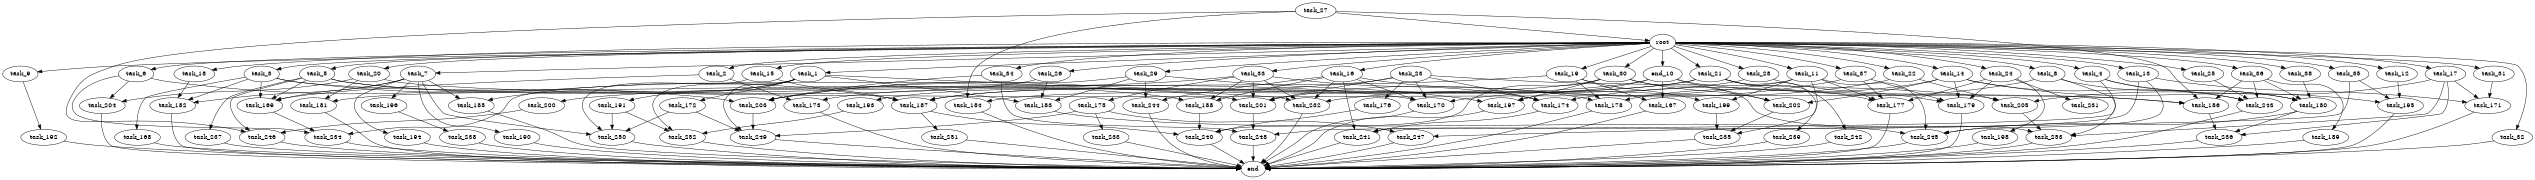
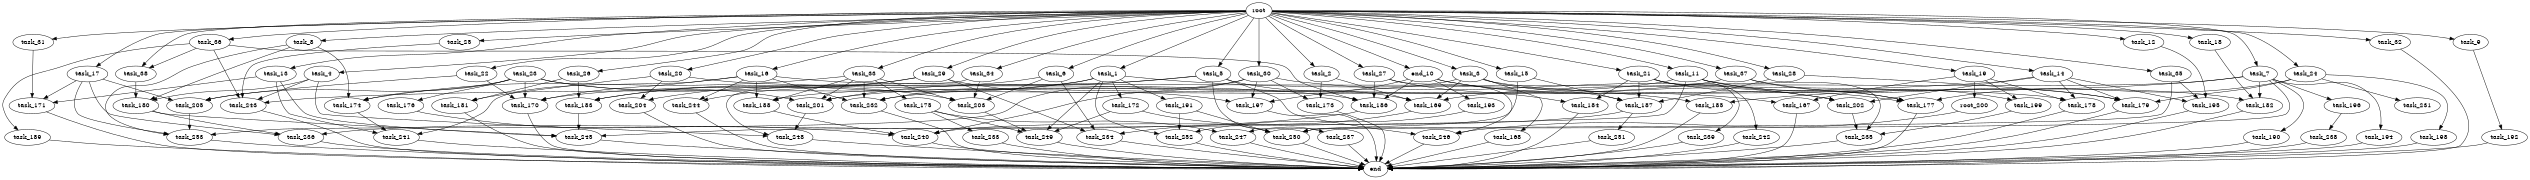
(1490, 27) -> (1314, 41)
(2278, 87) -> (175, 57)
(542, 106) -> (1974, 106)
